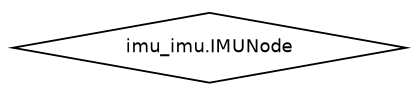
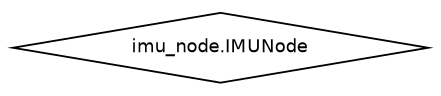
(209, 48) -> (221, 48)
